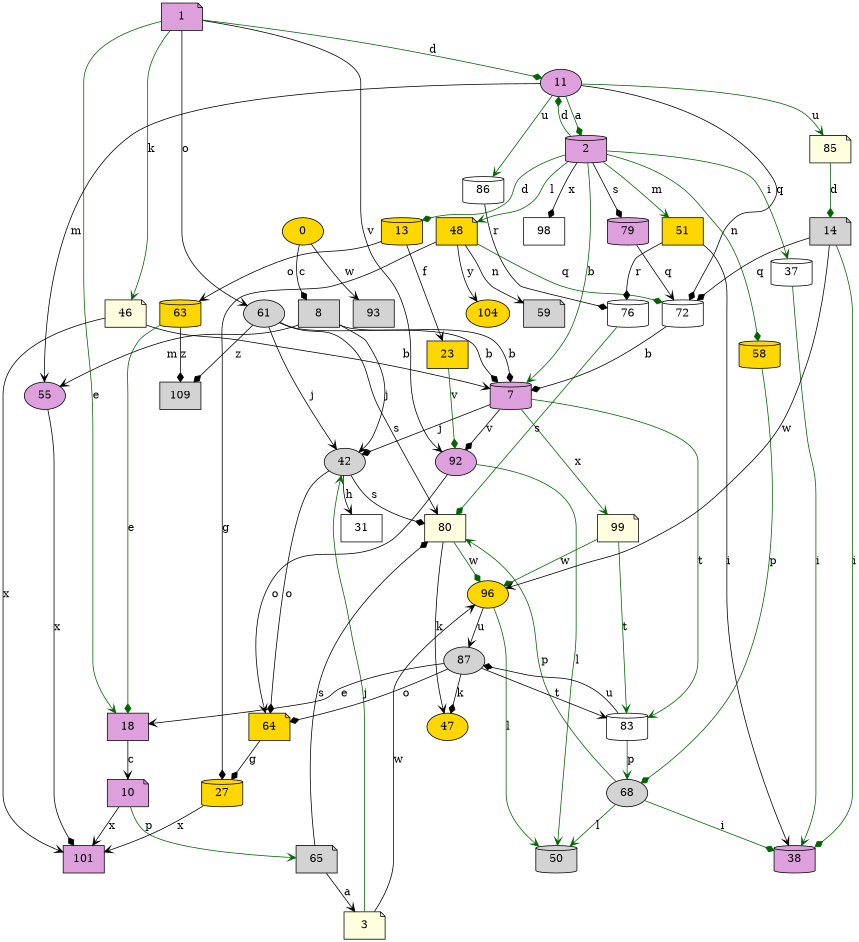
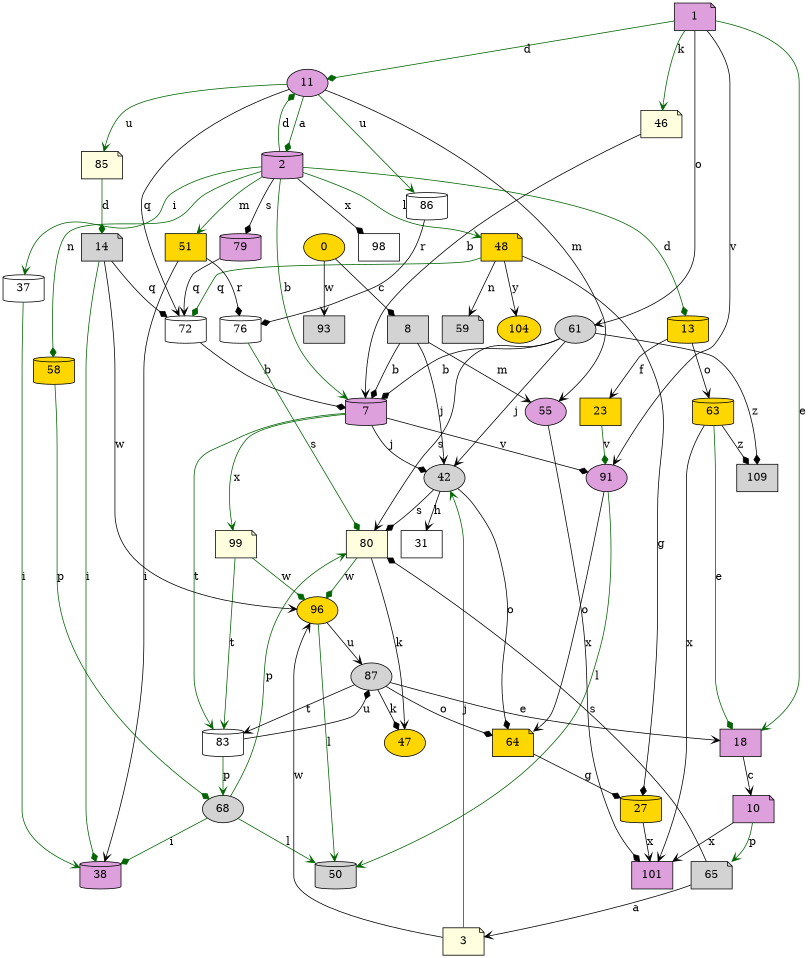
(752, 153) -> (161, 168)
(456, 462) -> (607, 478)
(3, 566) -> (687, 640)
